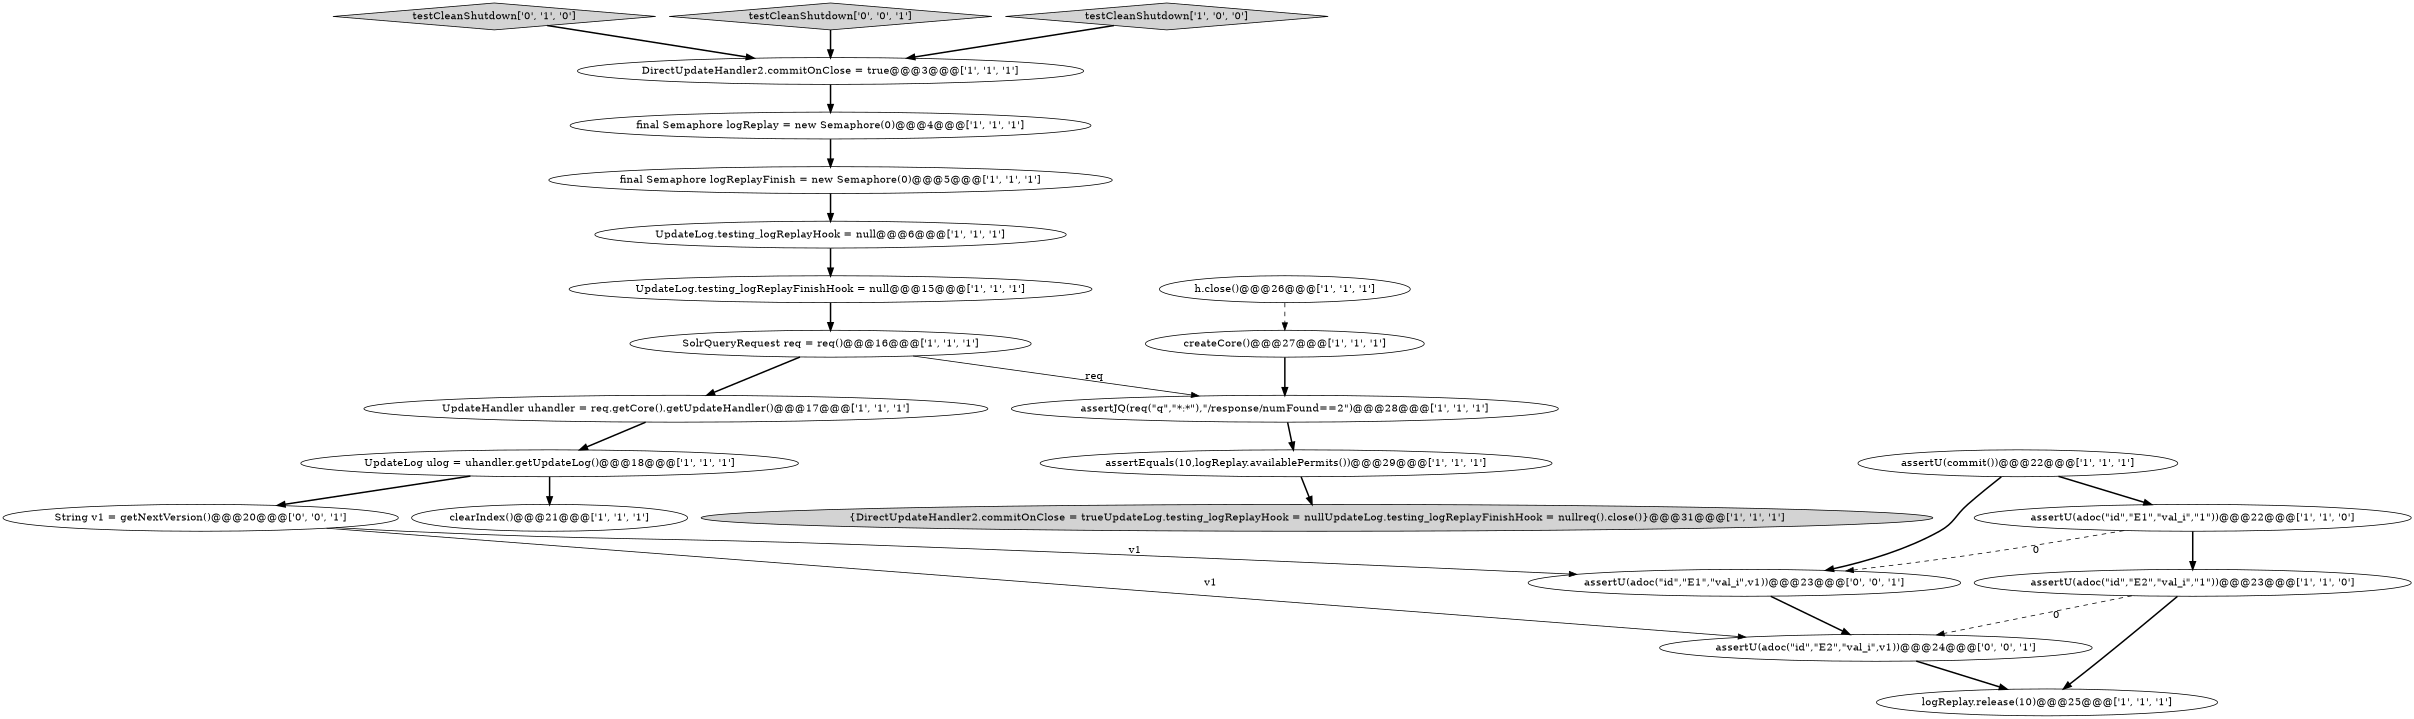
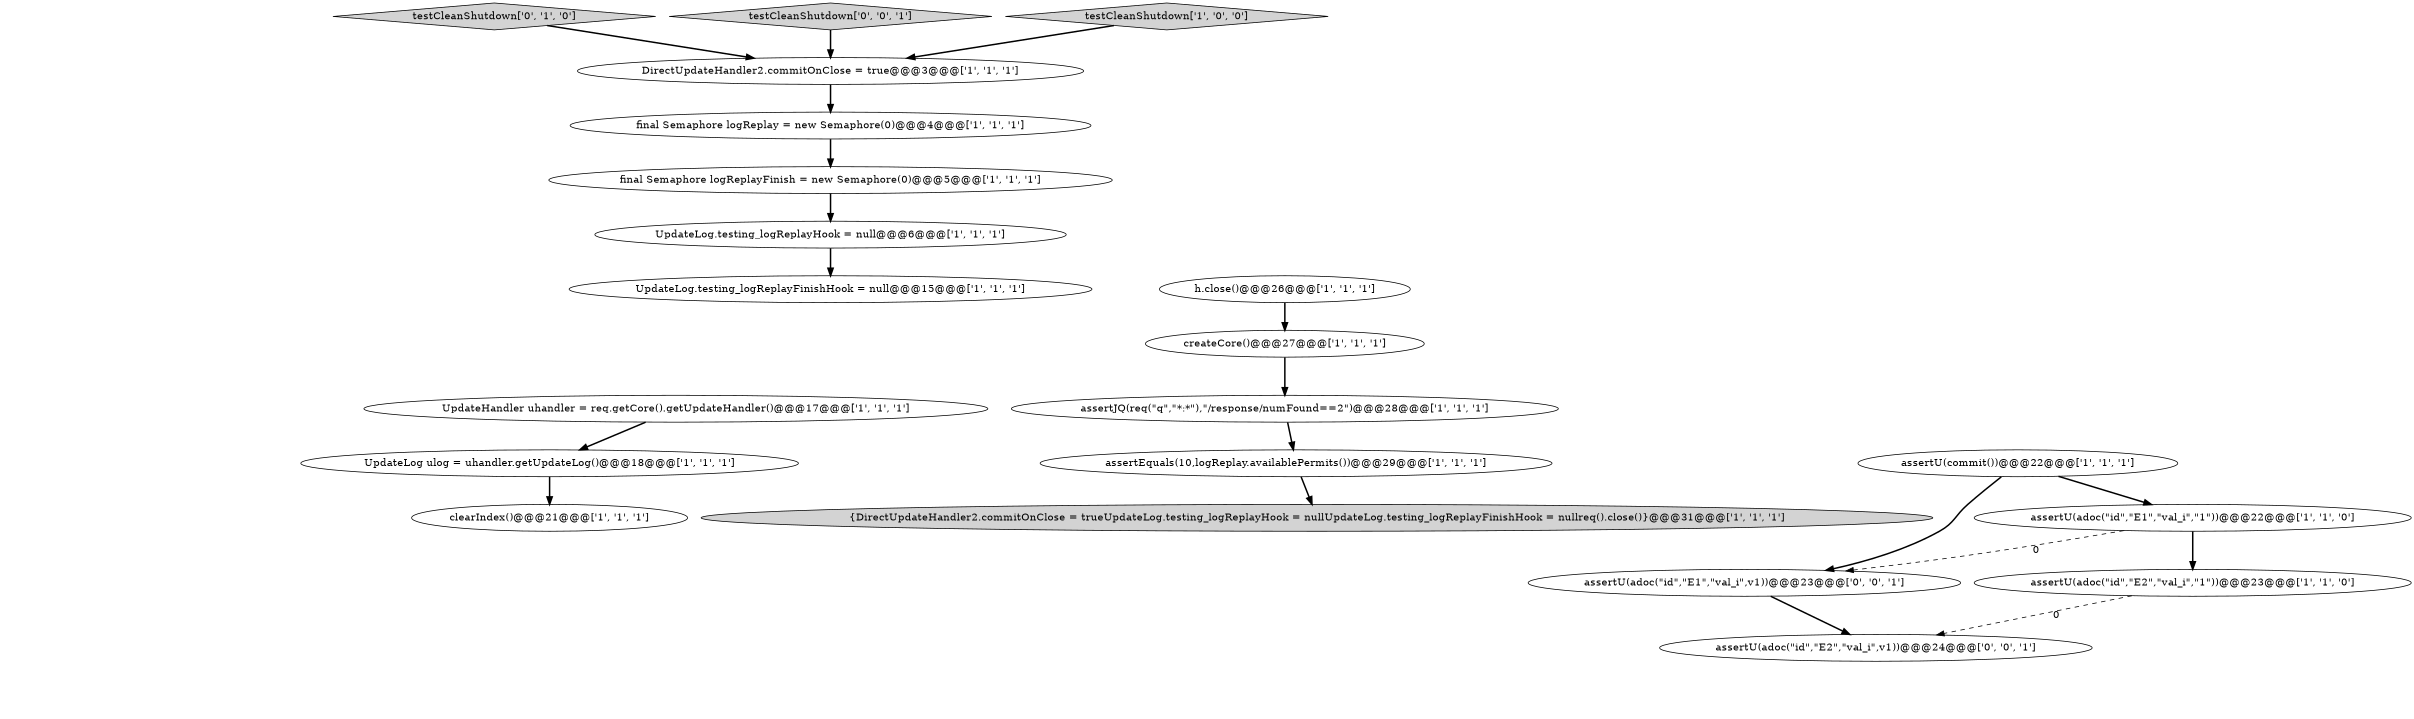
(1285, 313) -> (1285, 313)
(831, 344) -> none
(201, 518) -> none
(2047, 702) -> none
